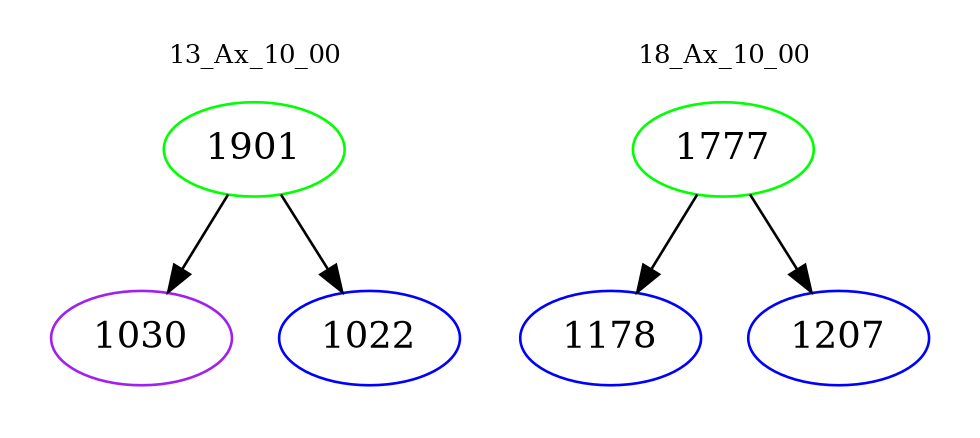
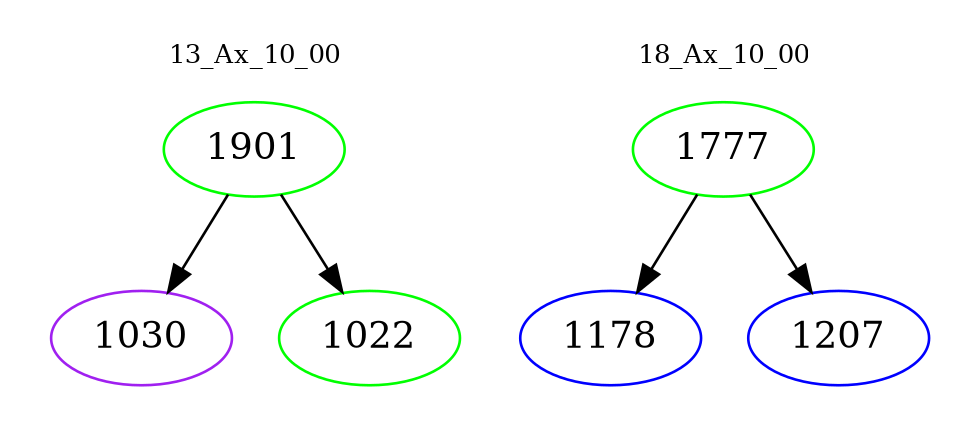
(370, 338) -> (370, 338)
